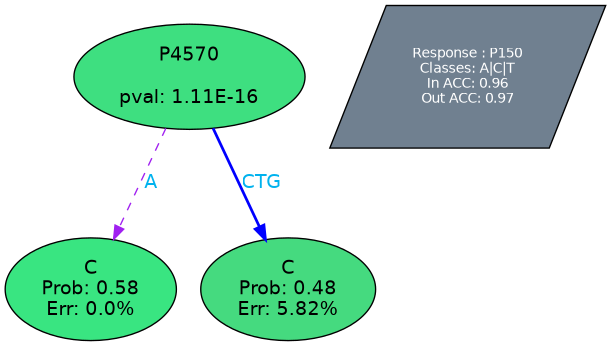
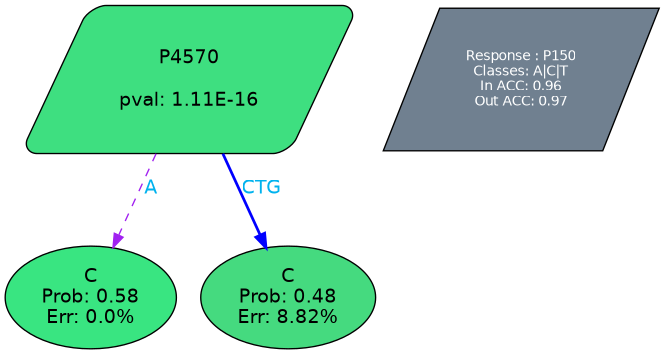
(189, 77) -> (189, 80)
(288, 289) -> (288, 297)
